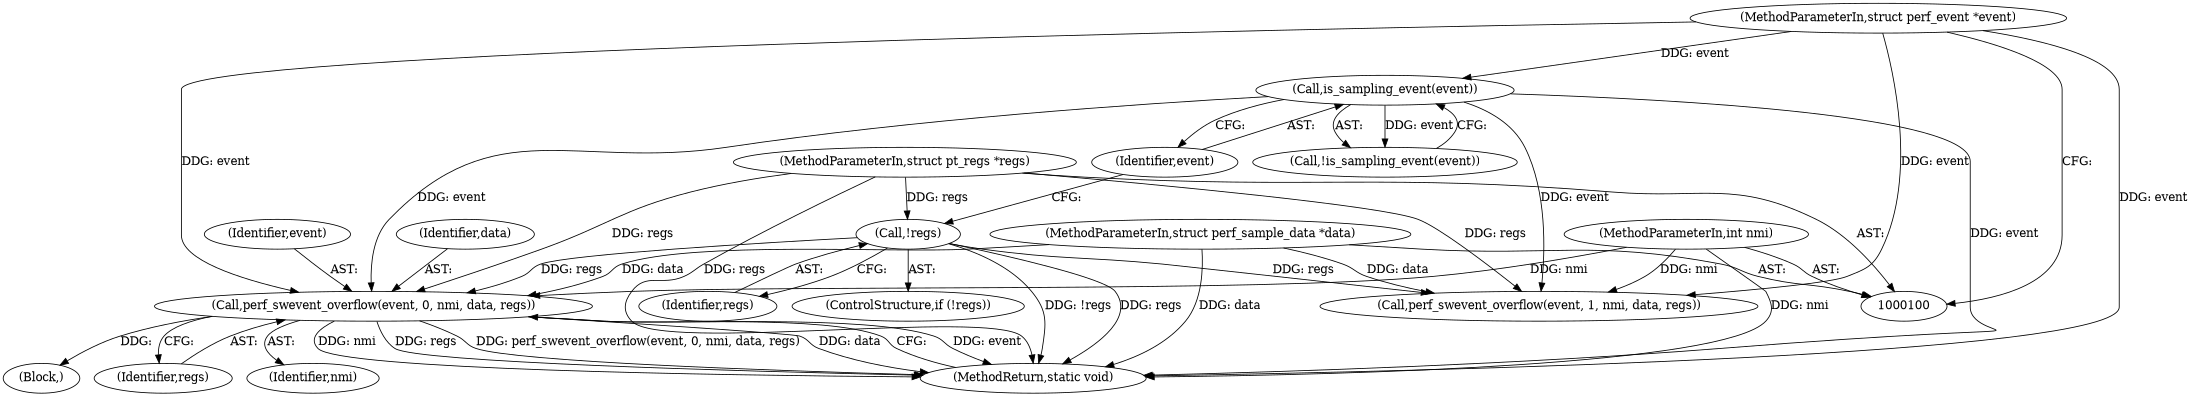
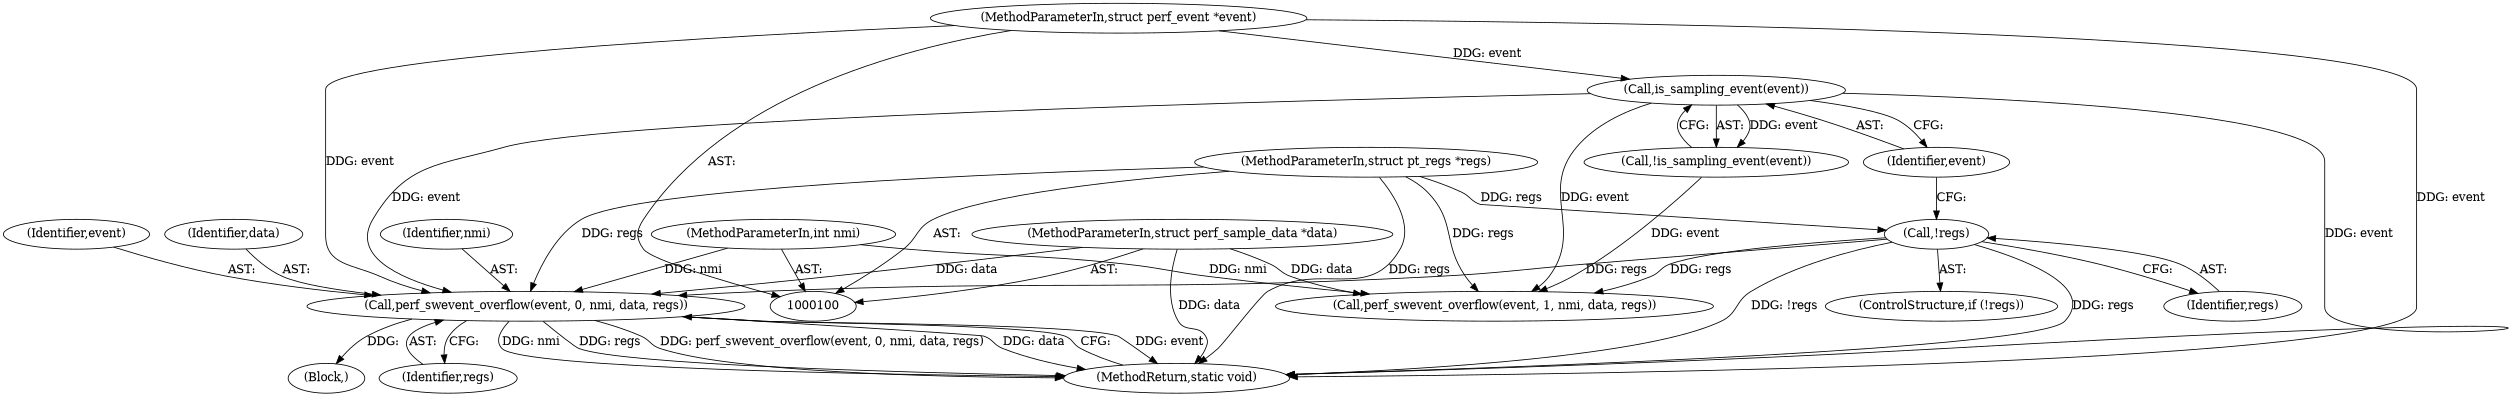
(2079, 162) -> (724, 162)
(1885, 239) -> (1628, 239)
(270, 333) -> (483, 267)
(1695, 345) -> none
